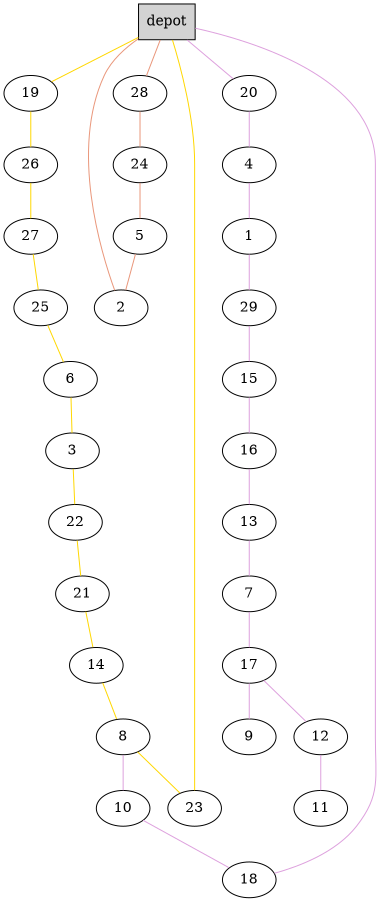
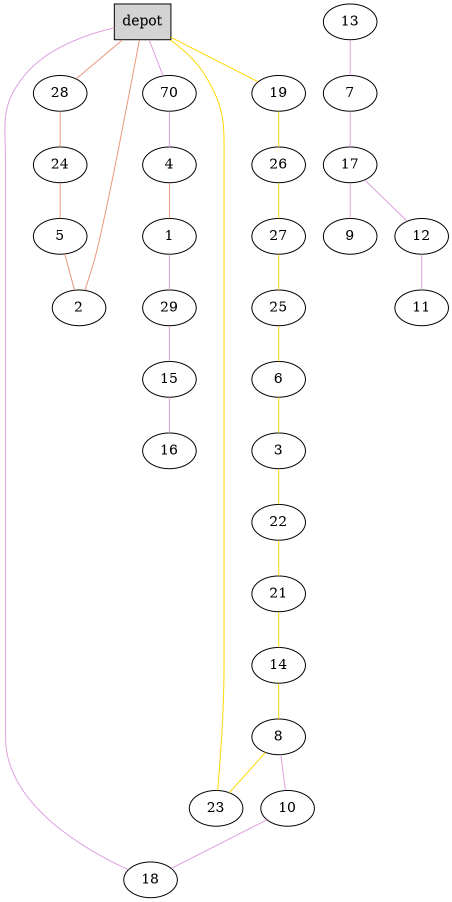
(249, 93) -> (169, 93)
(249, 201) -> (169, 201)
(249, 487) -> none
